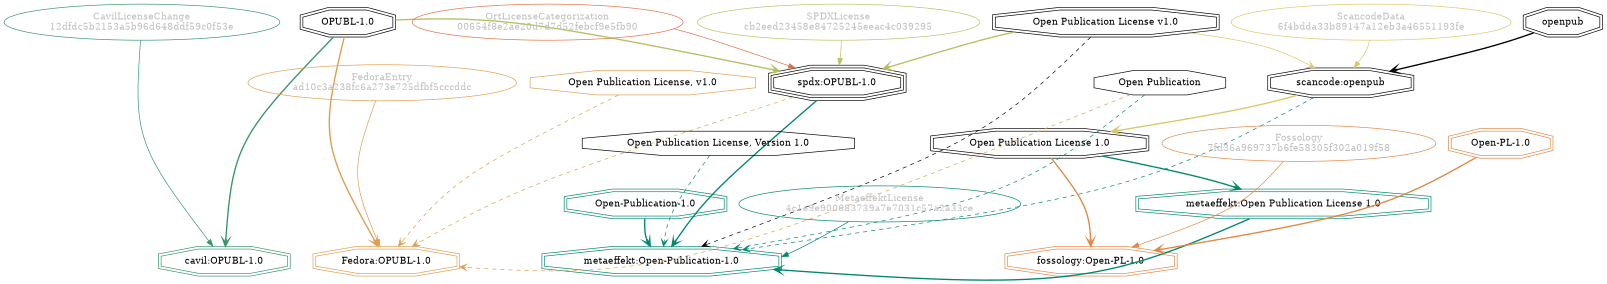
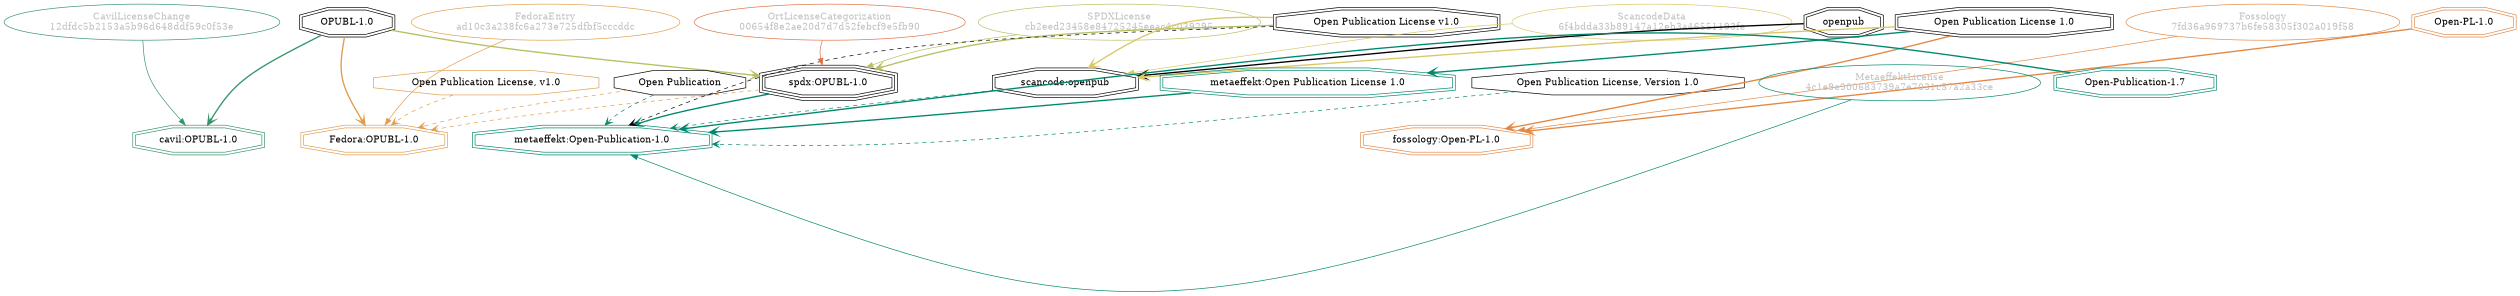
(1251, 43) -> (1179, 24)
(1208, 115) -> (1520, 49)
(646, 204) -> (2135, 83)
